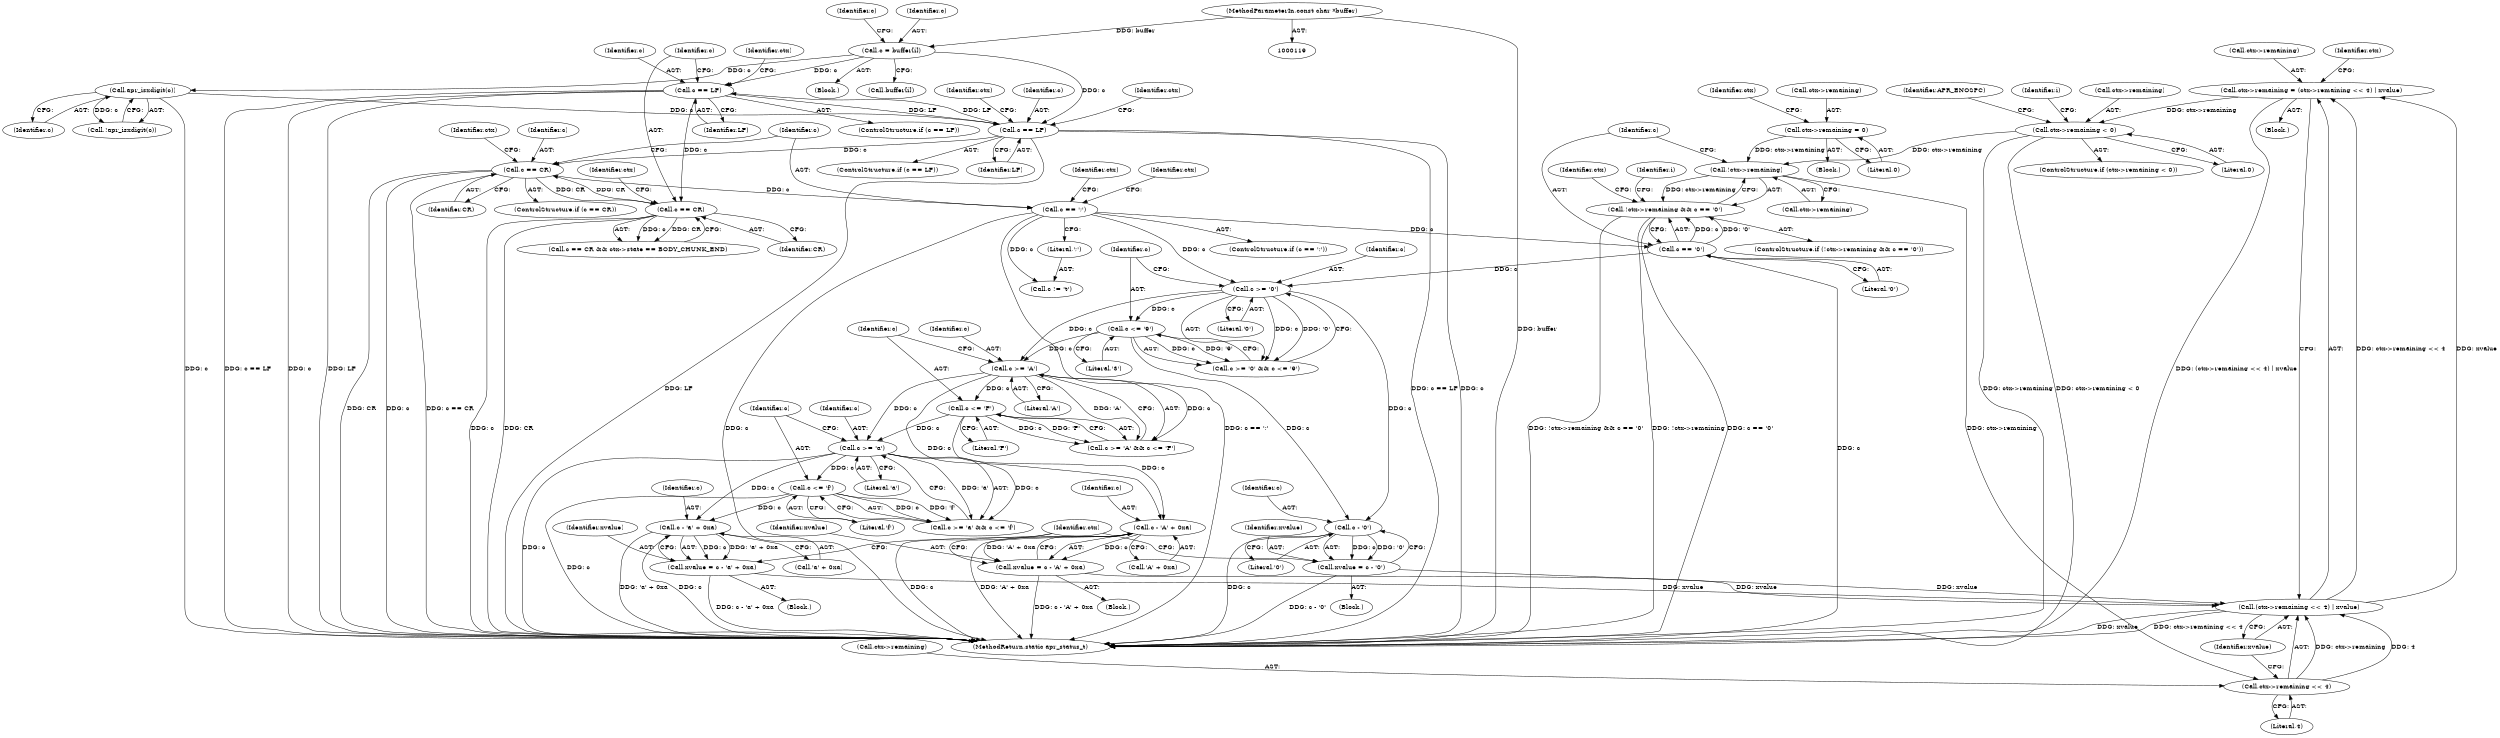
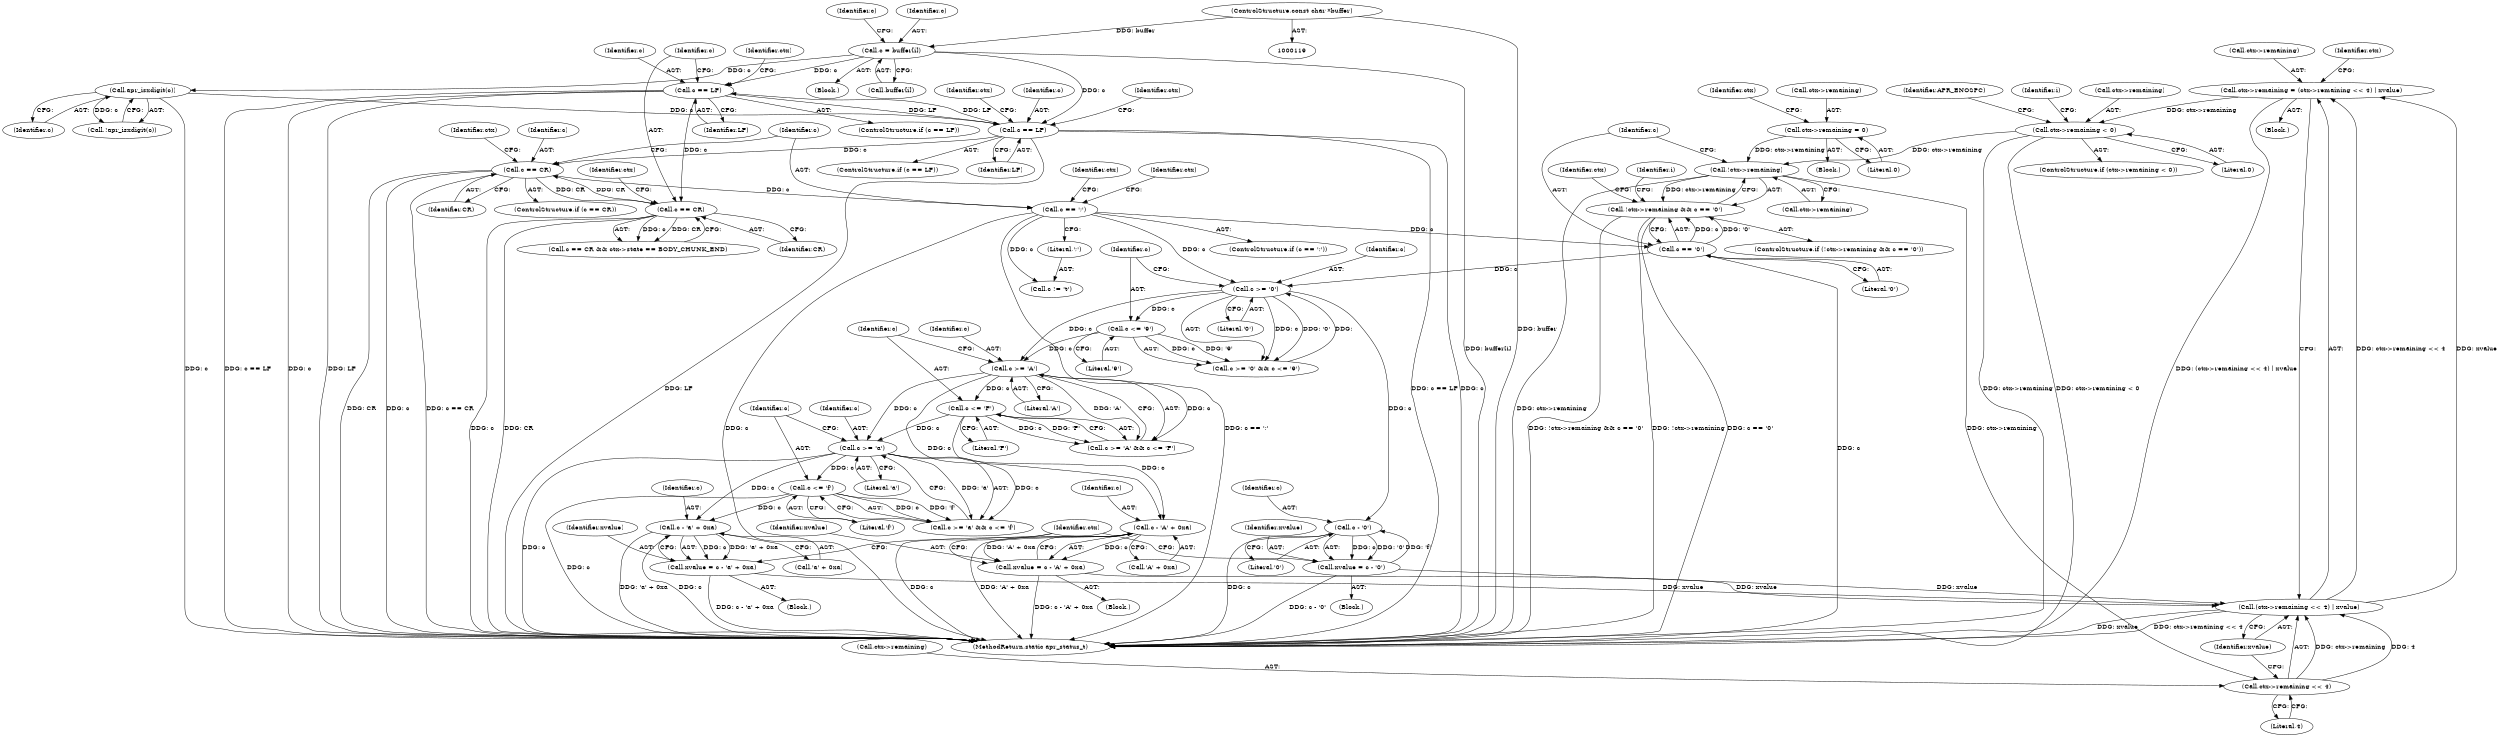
(1292, 11) -> (1292, 11)
none -> (876, 73)
none -> (1465, 275)
(1345, 329) -> (1345, 329)
(1209, 339) -> none
(1104, 369) -> (1104, 369)
(1256, 400) -> none
none -> (1513, 537)
(1418, 548) -> (1418, 548)
(2301, 707) -> (2301, 707)
